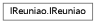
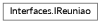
(48, 12) -> (50, 12)
